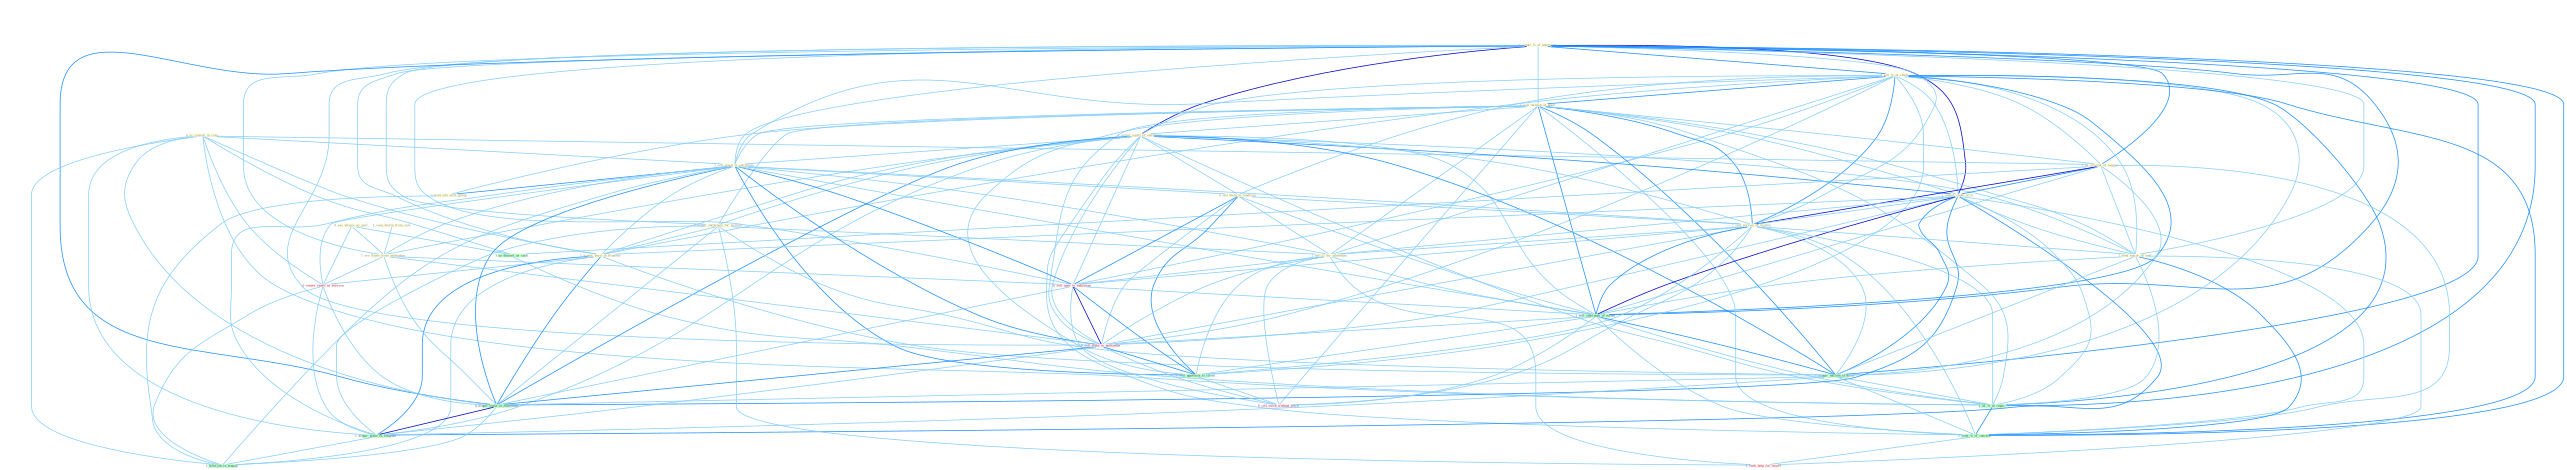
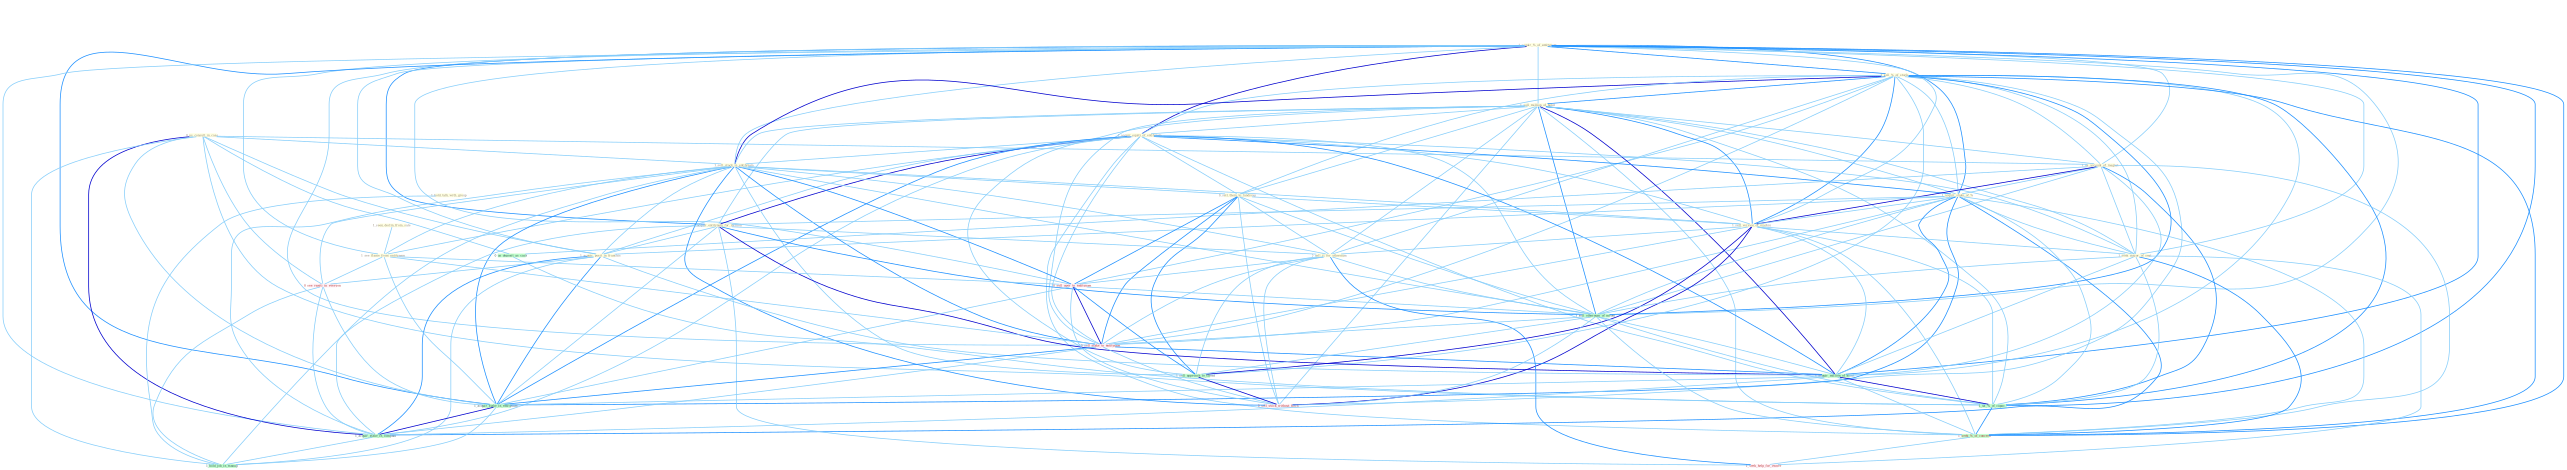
(1805, 53) -> (1805, 53)
(1918, 53) -> (1918, 53)
none -> (398, 59)
(396, 80) -> (396, 80)
(1293, 99) -> (1293, 99)
(1304, 133) -> (1973, 373)
(716, 139) -> (1425, 139)
(2394, 140) -> (2394, 140)
(923, 166) -> (923, 166)
(592, 180) -> (892, 357)
(2030, 180) -> (2030, 180)
(1108, 207) -> none
(352, 225) -> none
(1644, 225) -> (1550, 206)
(1714, 240) -> (1714, 240)
(1774, 249) -> (1774, 249)
(1659, 253) -> (1127, 294)
(1429, 254) -> none
(512, 255) -> (512, 255)
(1155, 259) -> (1155, 259)
(323, 286) -> (323, 286)
none -> (1254, 307)
none -> (2211, 327)
(109, 342) -> (109, 342)
(1493, 343) -> (1493, 343)
(1717, 344) -> (1717, 344)
(1532, 351) -> (1532, 351)
(917, 354) -> (917, 354)
(1142, 359) -> (1469, 361)
(1259, 360) -> (1259, 360)
(1542, 364) -> (1553, 358)
(1892, 387) -> (1892, 387)
(1238, 391) -> (1238, 391)
(497, 406) -> (497, 406)
(1975, 436) -> (1975, 436)
